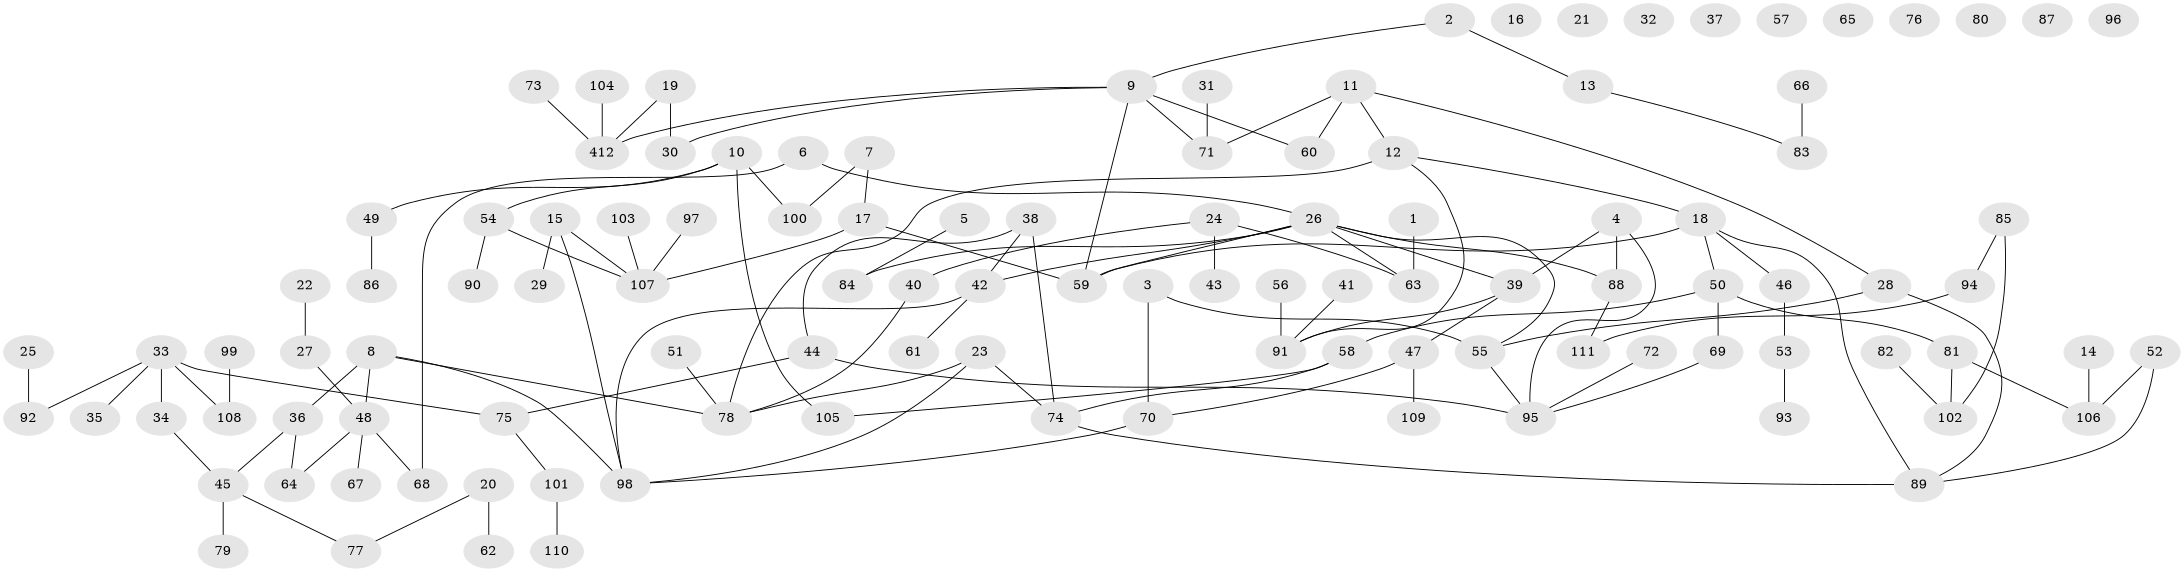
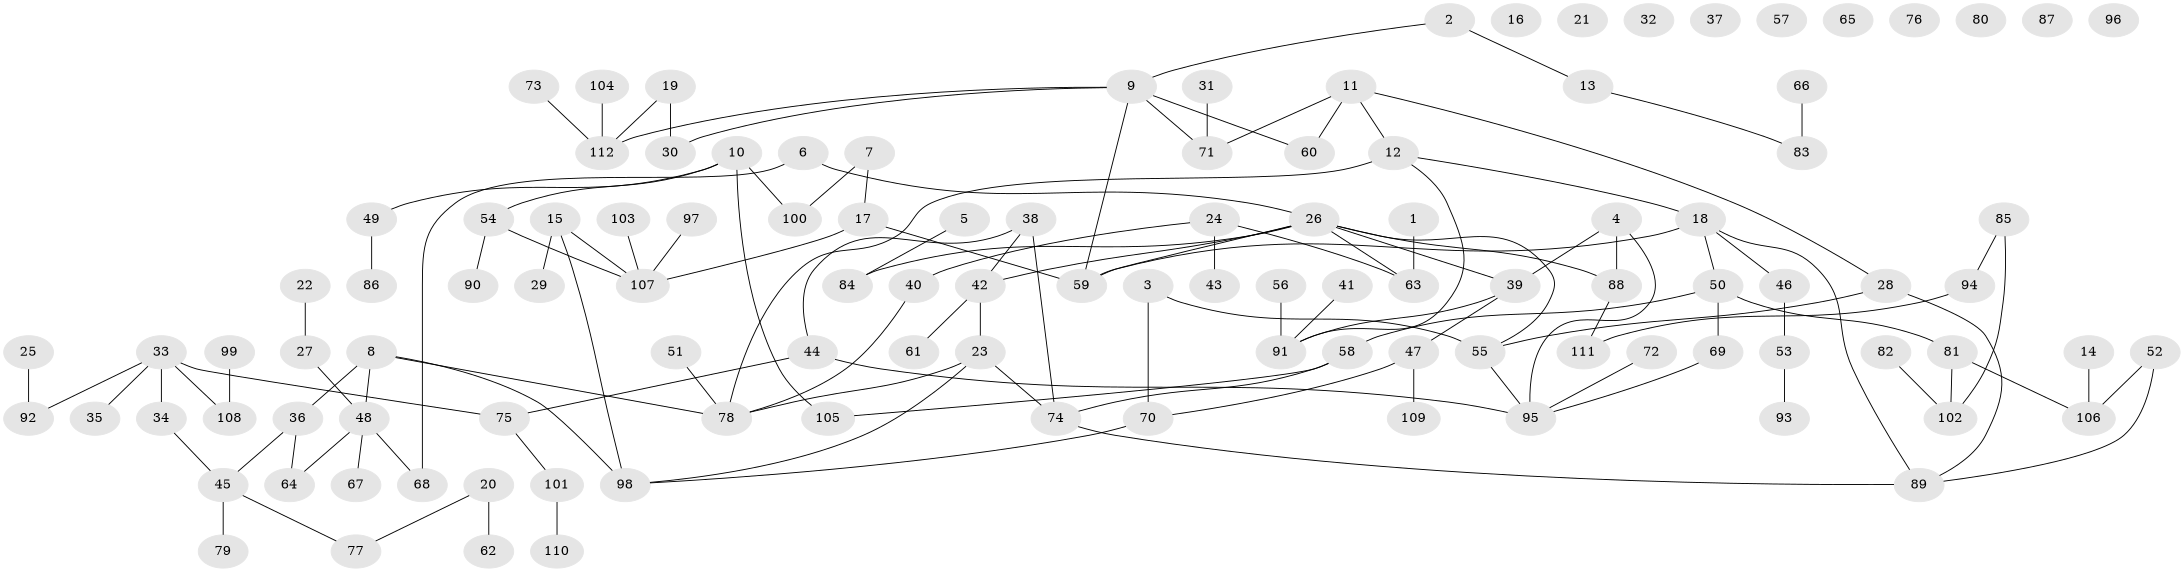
(602, 153) -> (602, 153)
(730, 310) -> (980, 319)
